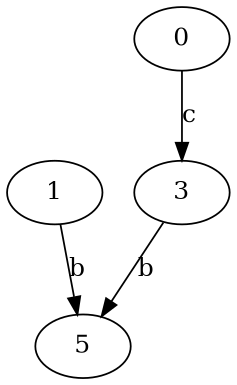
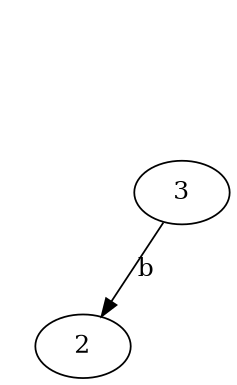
(182, 39) -> none
(55, 193) -> none
(83, 346) -> (83, 346)
